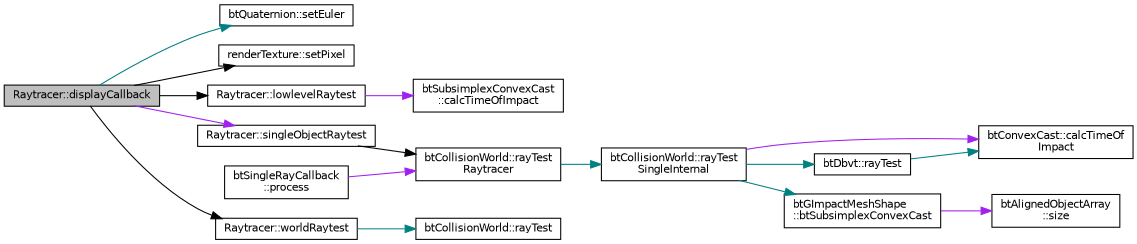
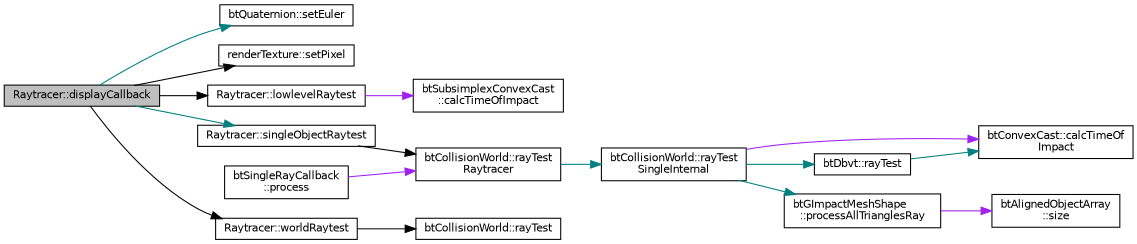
(179, 115) -> (179, 115)
(862, 211) -> (862, 211)
(381, 229) -> (381, 229)
